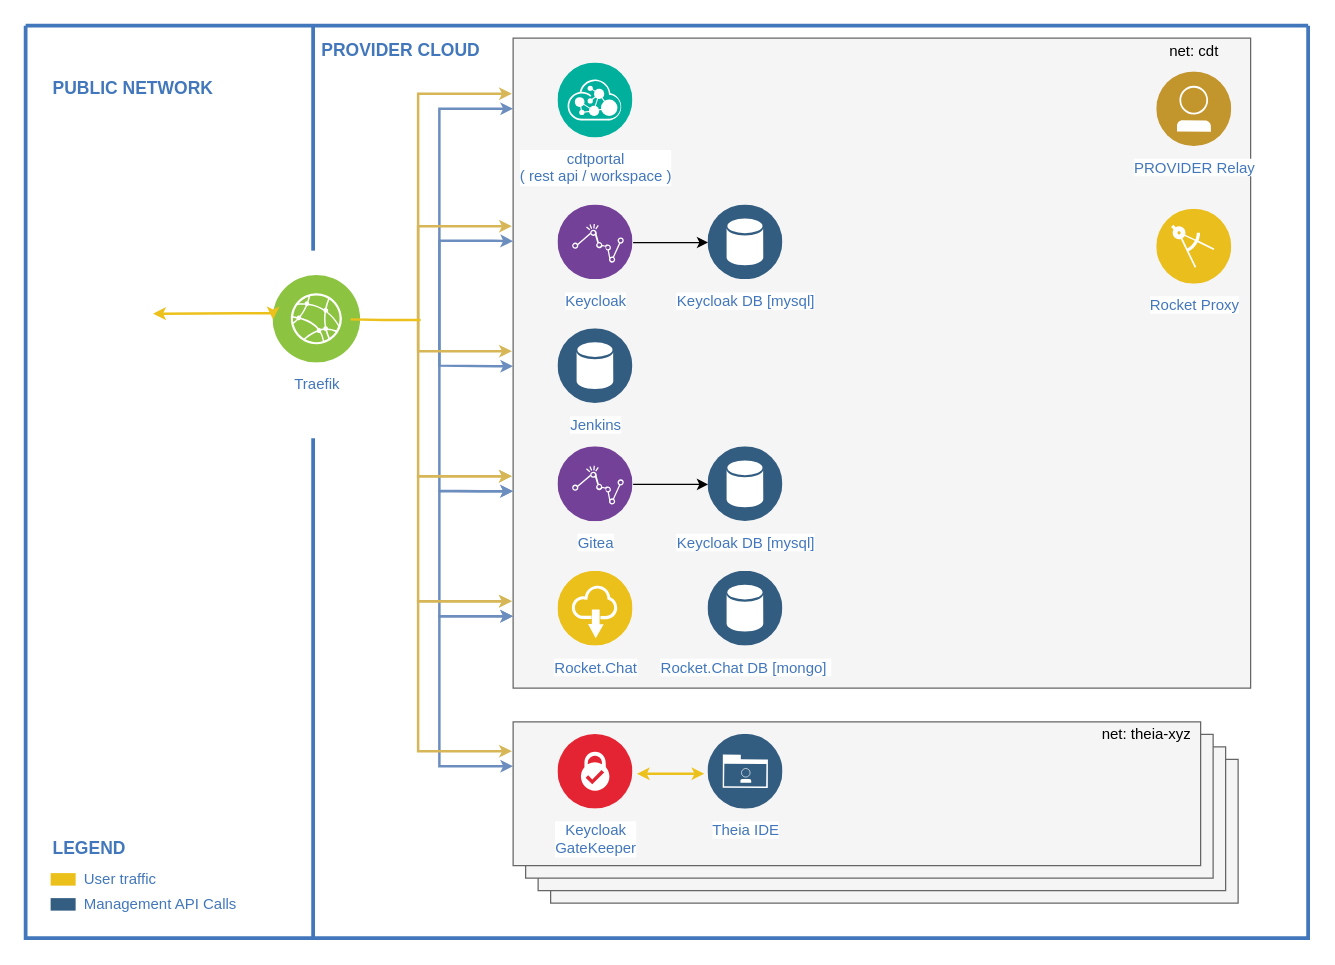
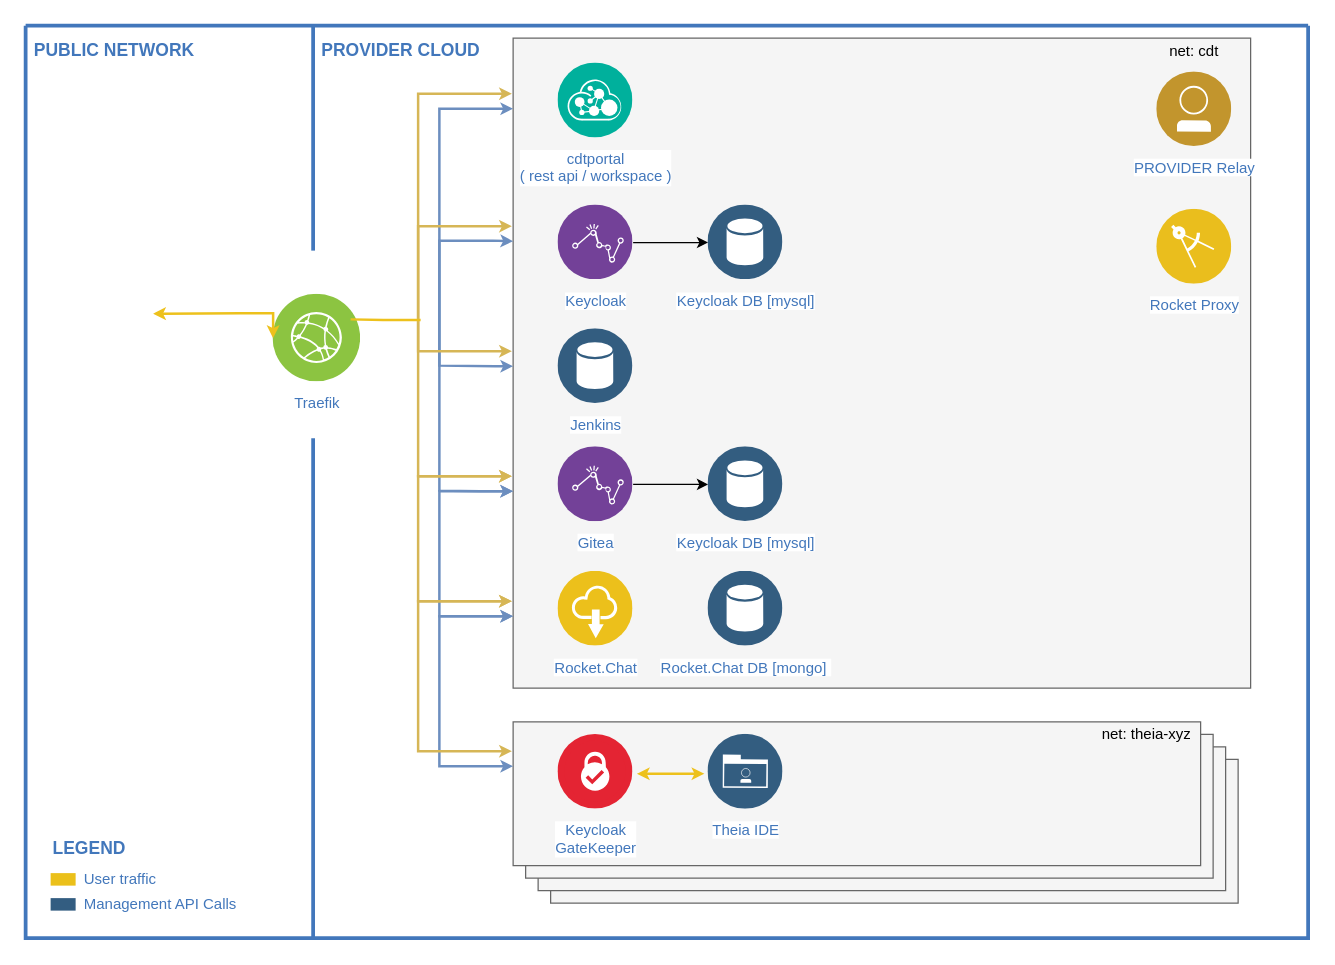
(138, 88) -> (119, 51)
(317, 319) -> (317, 338)
